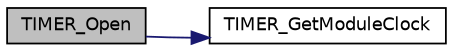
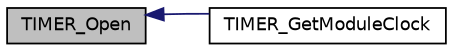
(169, 37) -> (187, 14)
